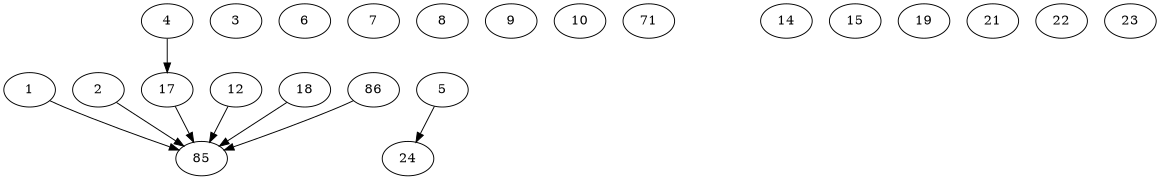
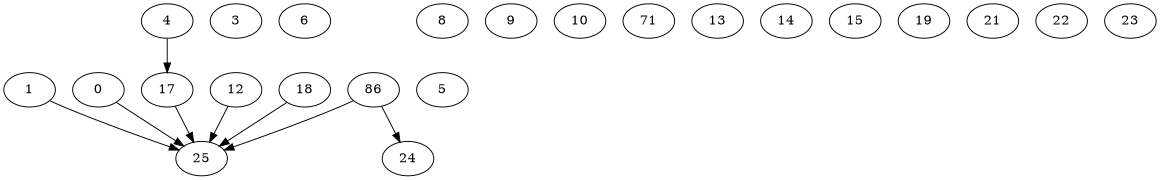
(374, 21) -> none
none -> (718, 21)
(98, 90) -> (98, 90)
(427, 120) -> (389, 120)
(202, 159) -> (202, 159)
